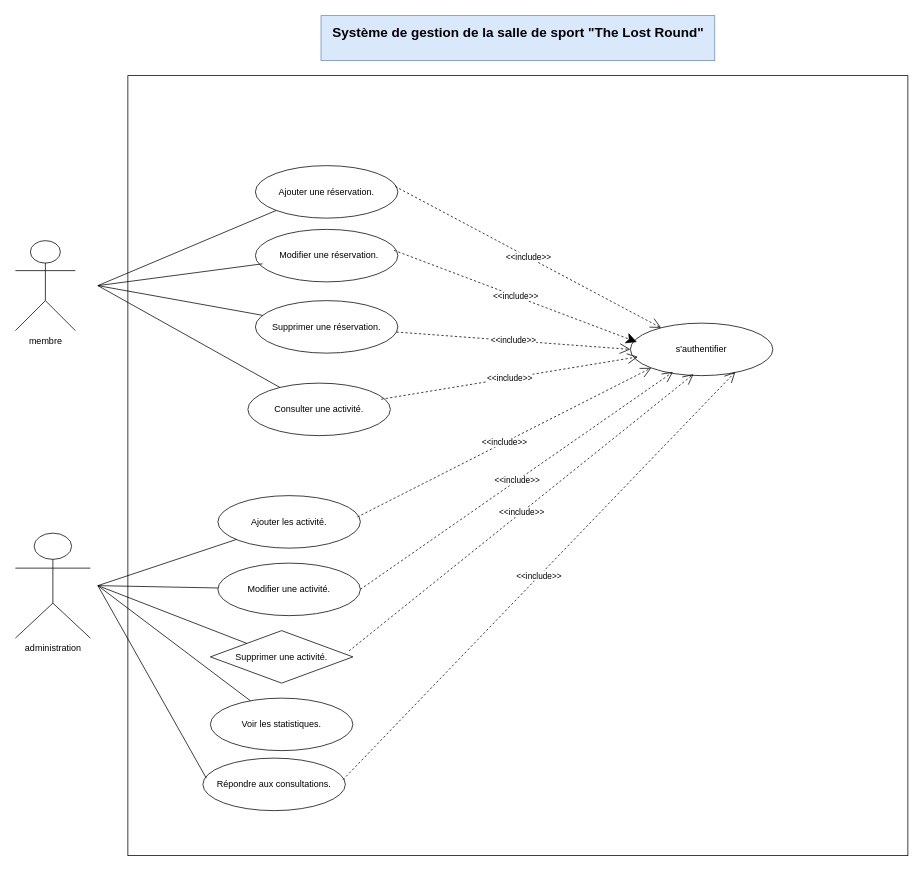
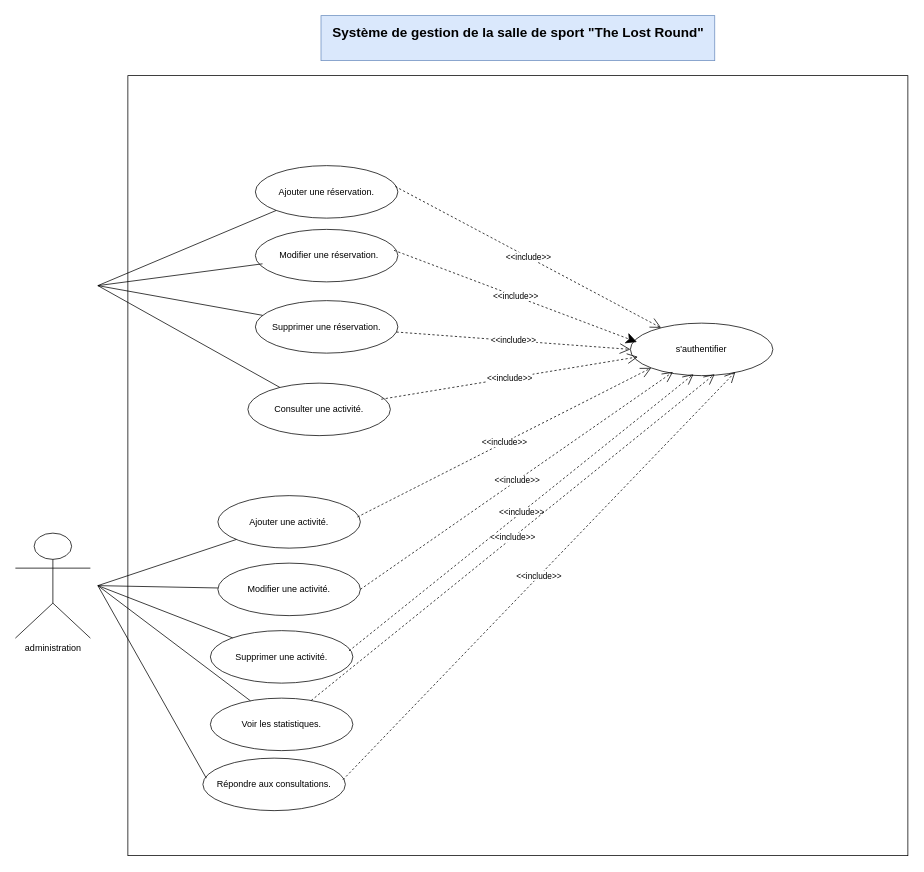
(45, 285) -> none
(289, 522) -> (289, 522)
none -> (512, 538)
(282, 657) -> (282, 657)
